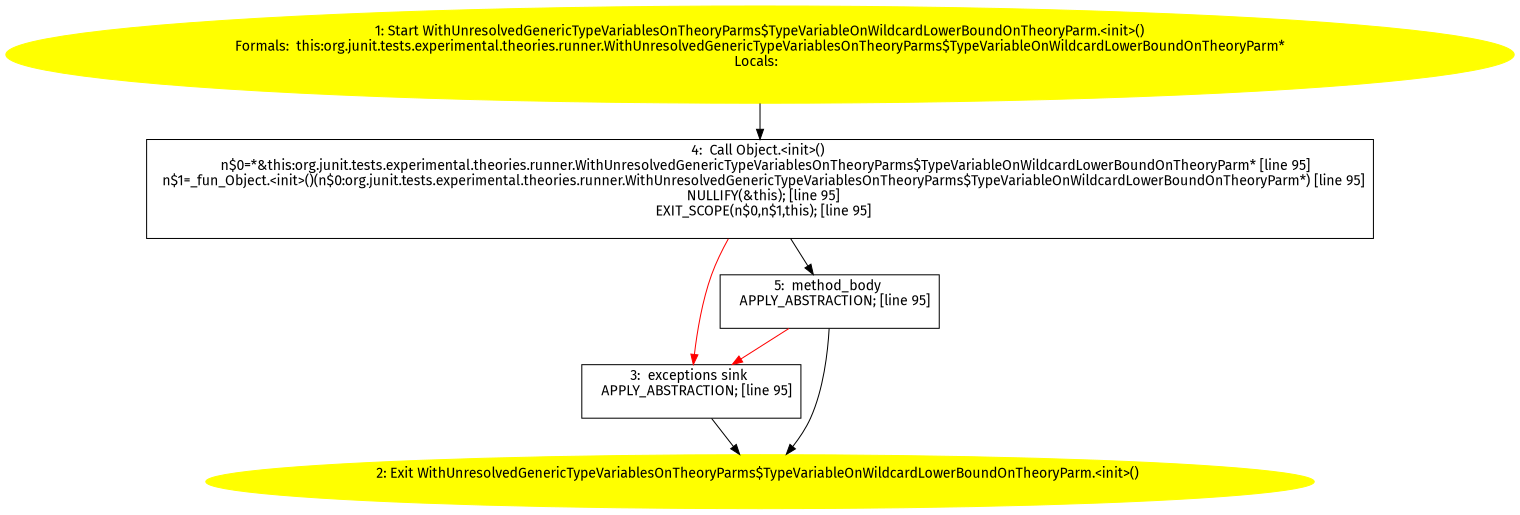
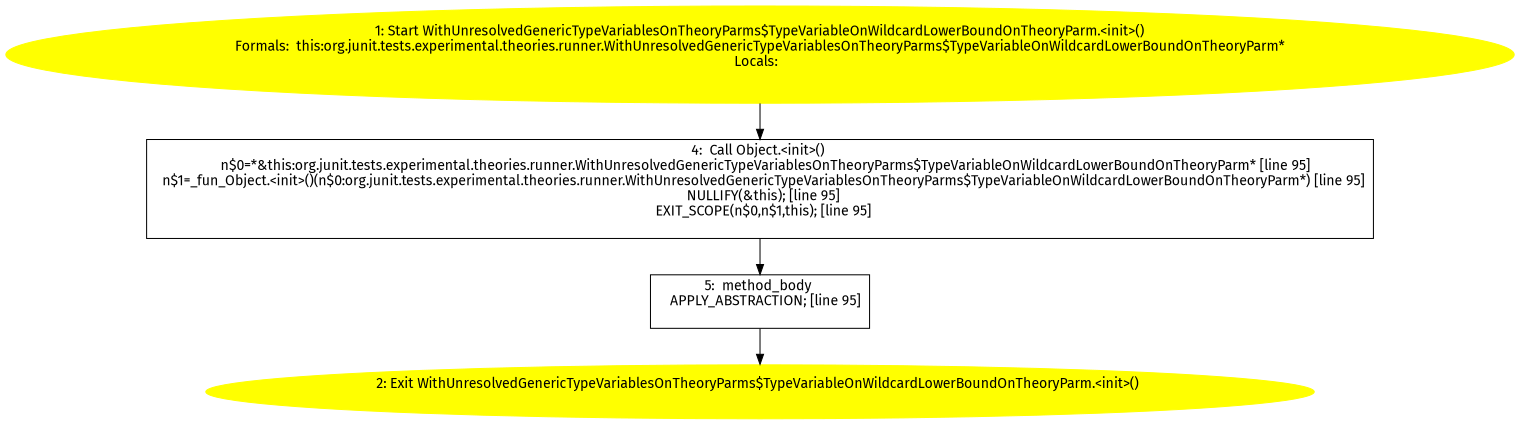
(691, 391) -> none
